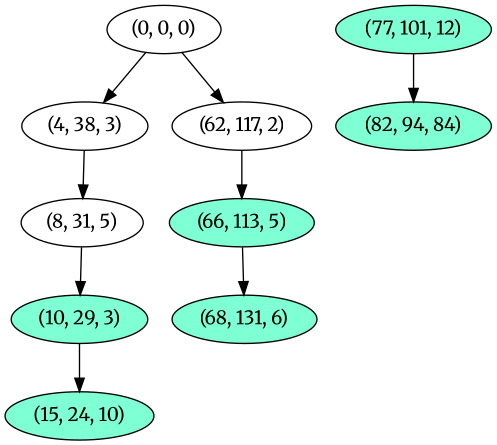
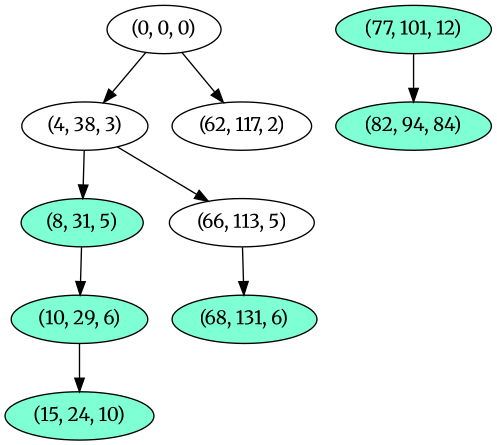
(242, 168) -> (157, 171)
(82, 223) -> (82, 223)
(242, 223) -> (242, 223)
(79, 319) -> (79, 319)
